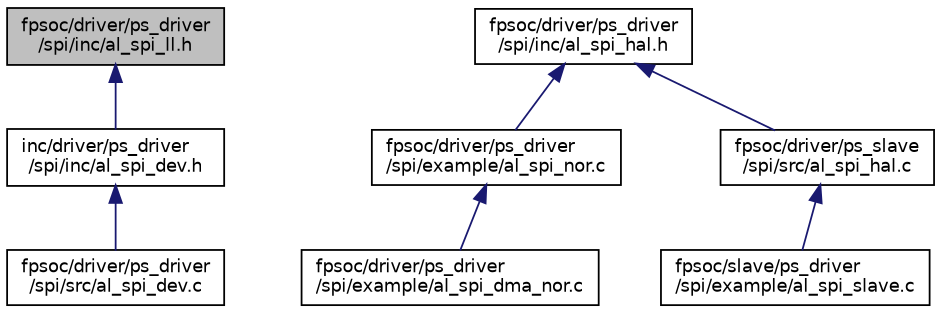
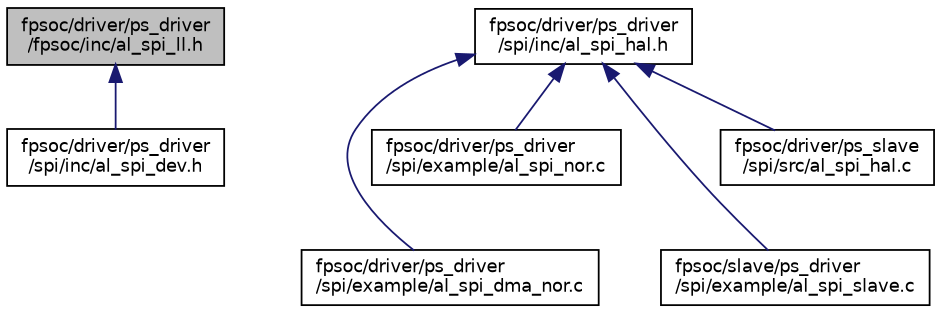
(116, 36) -> (116, 36)
(116, 157) -> (116, 157)
(470, 226) -> (351, 140)
(809, 226) -> (688, 167)
(116, 278) -> none
